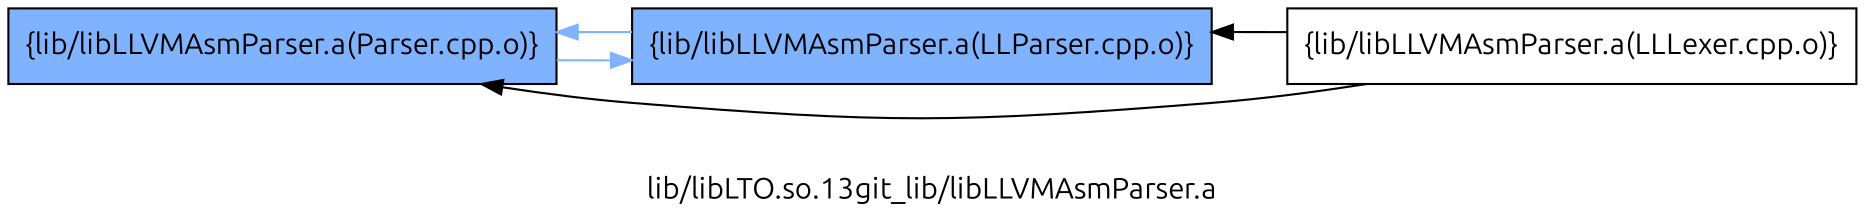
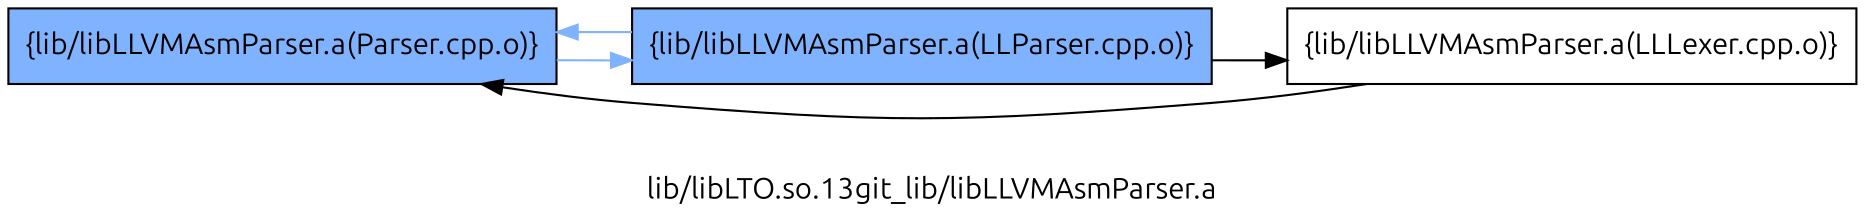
(1260, 32) -> (1239, 60)
